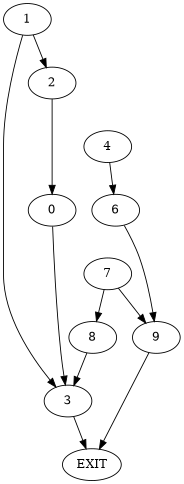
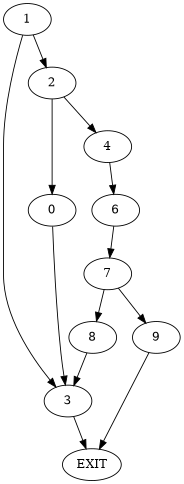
none -> (77, 111)
(143, 268) -> (112, 237)
